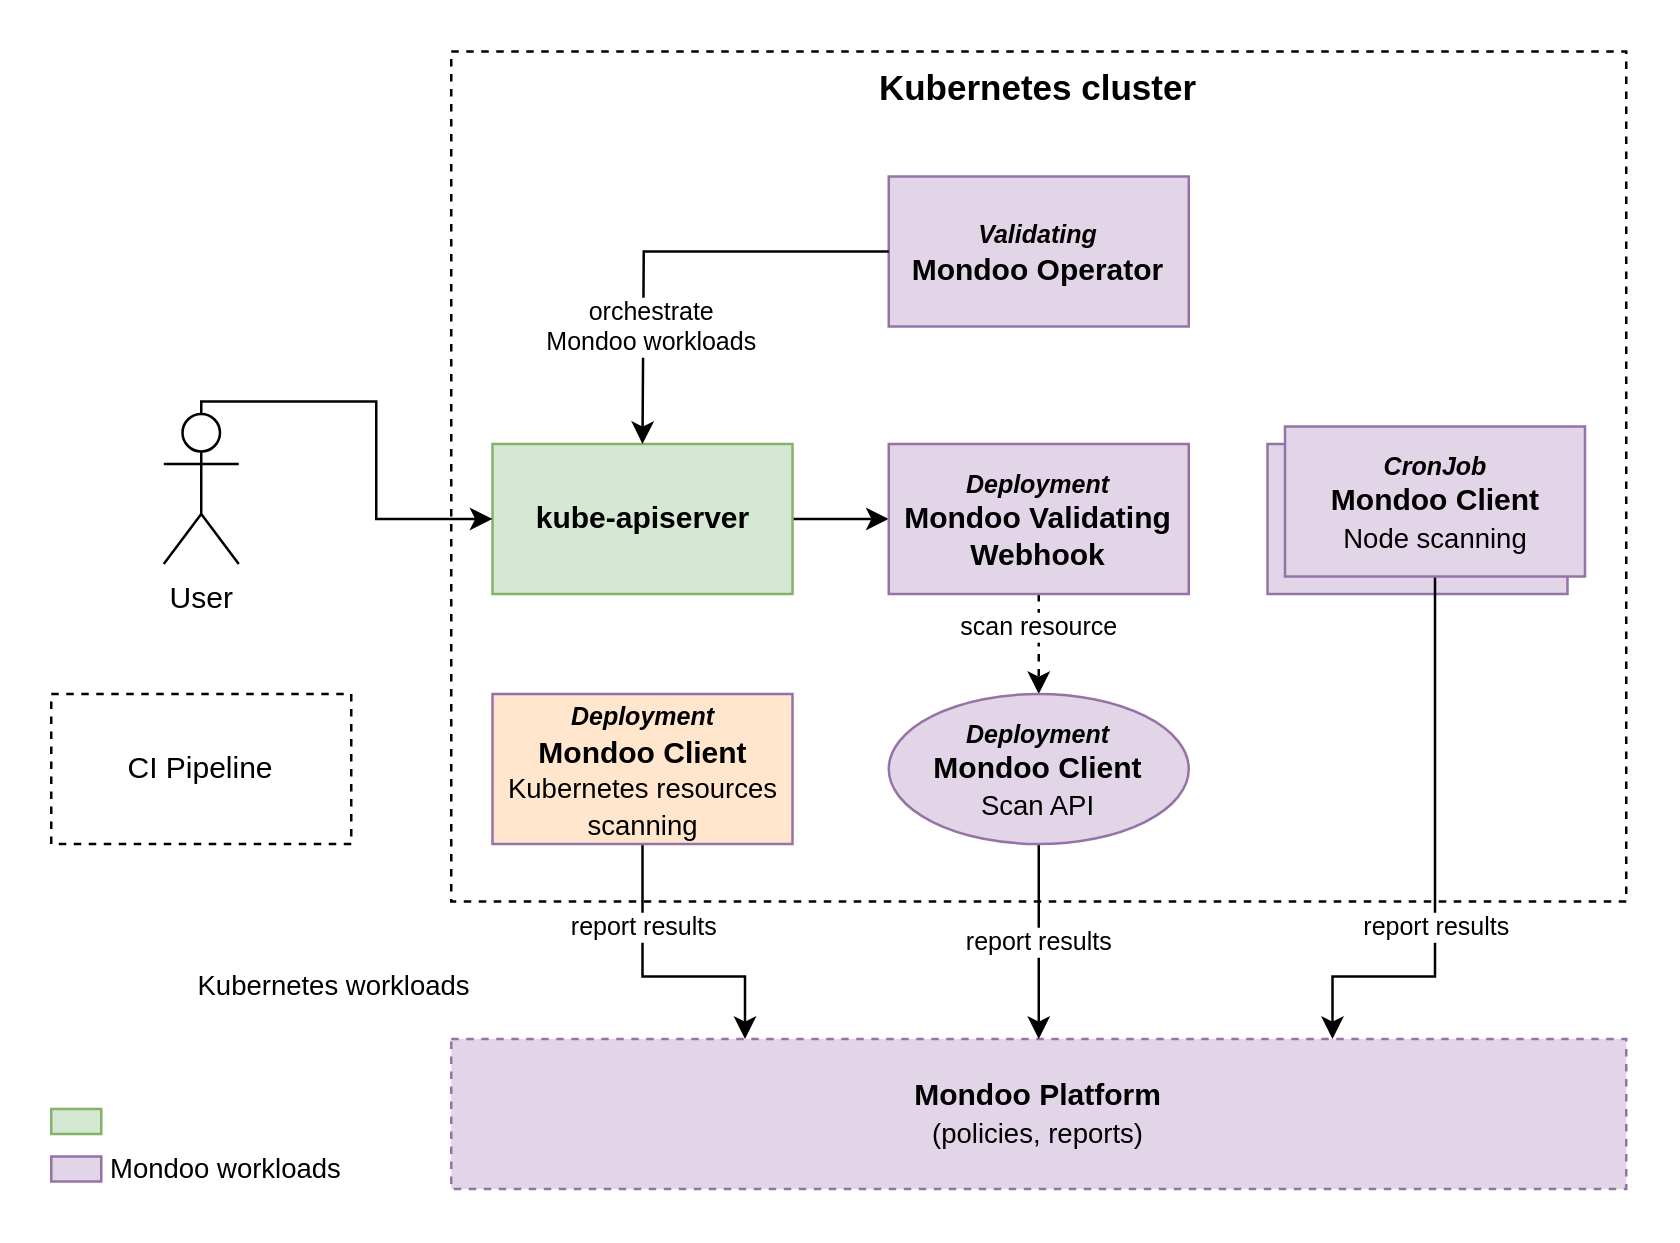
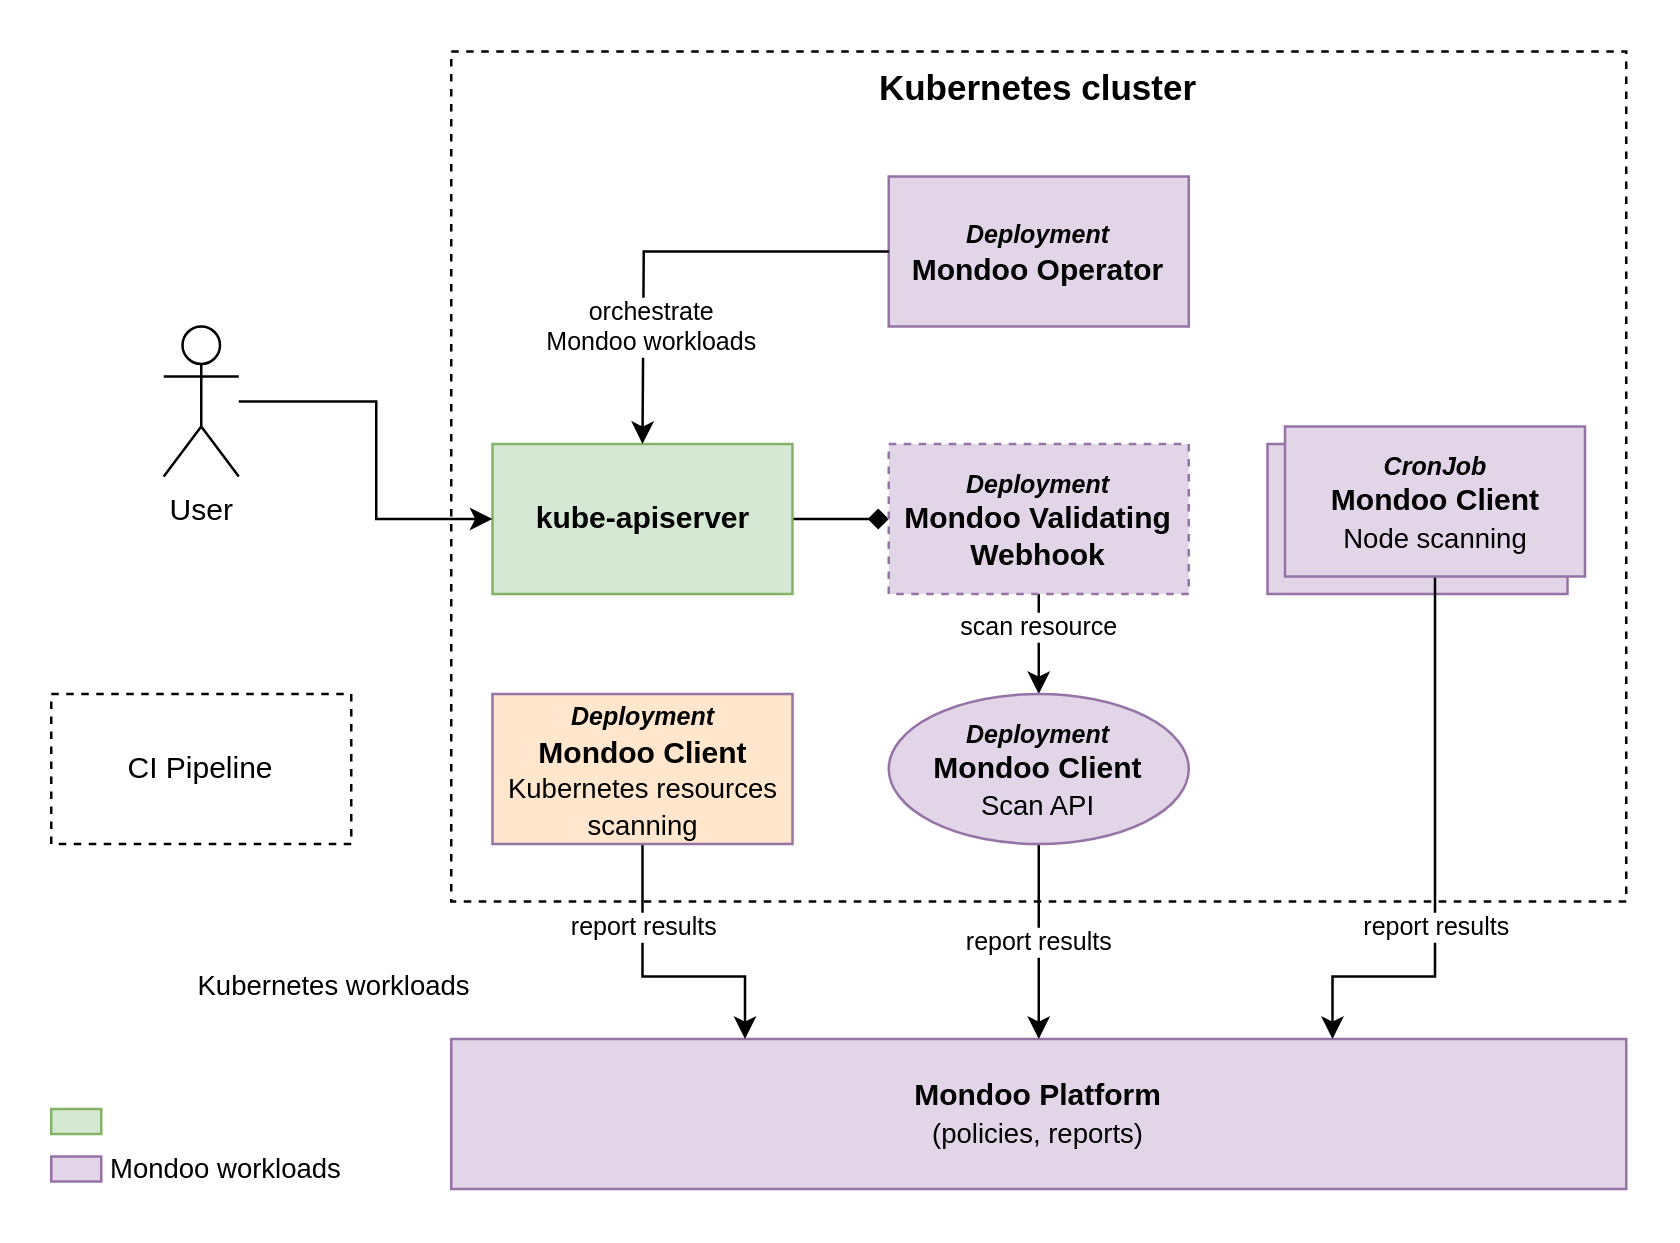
(1039, 251) -> (1039, 251)
(201, 489) -> (201, 401)
(869, 519) -> (868, 519)
(1039, 519) -> (1039, 519)
(1039, 655) -> (1039, 655)
(1039, 1114) -> (1039, 1114)
